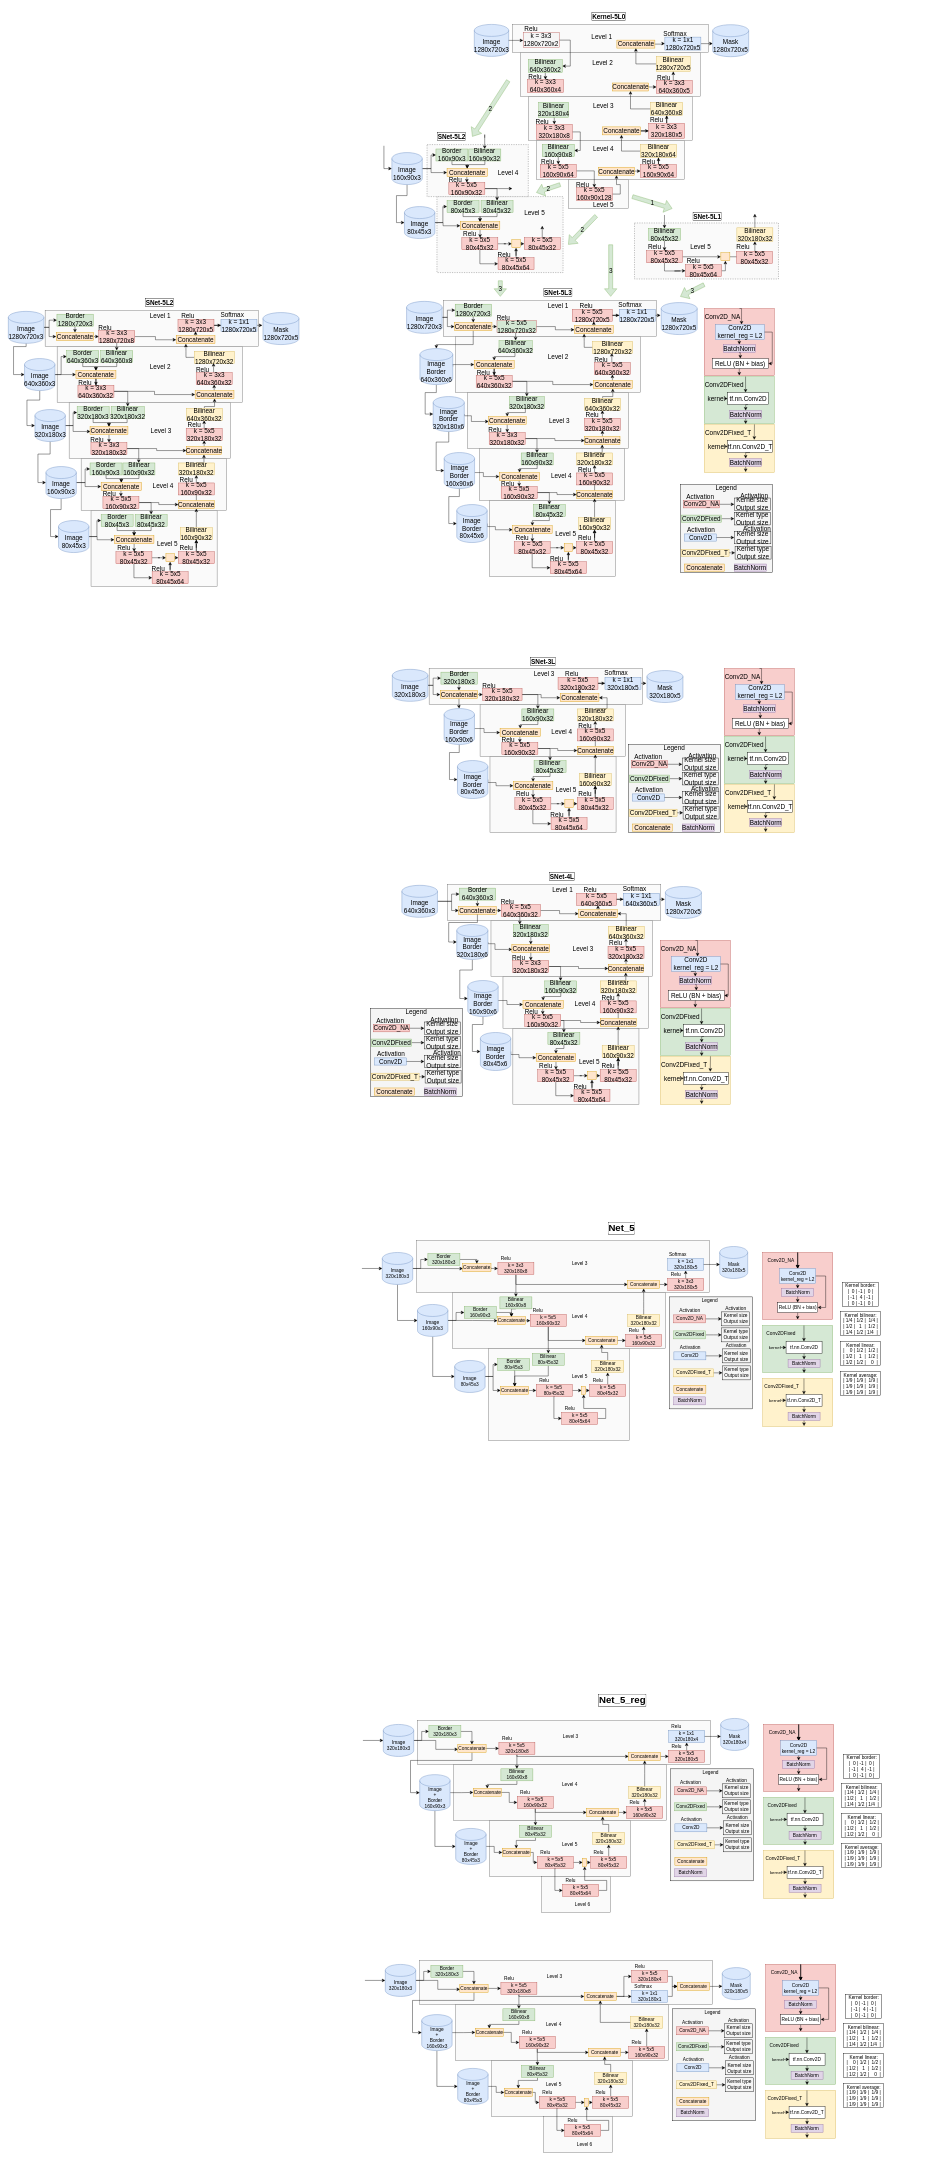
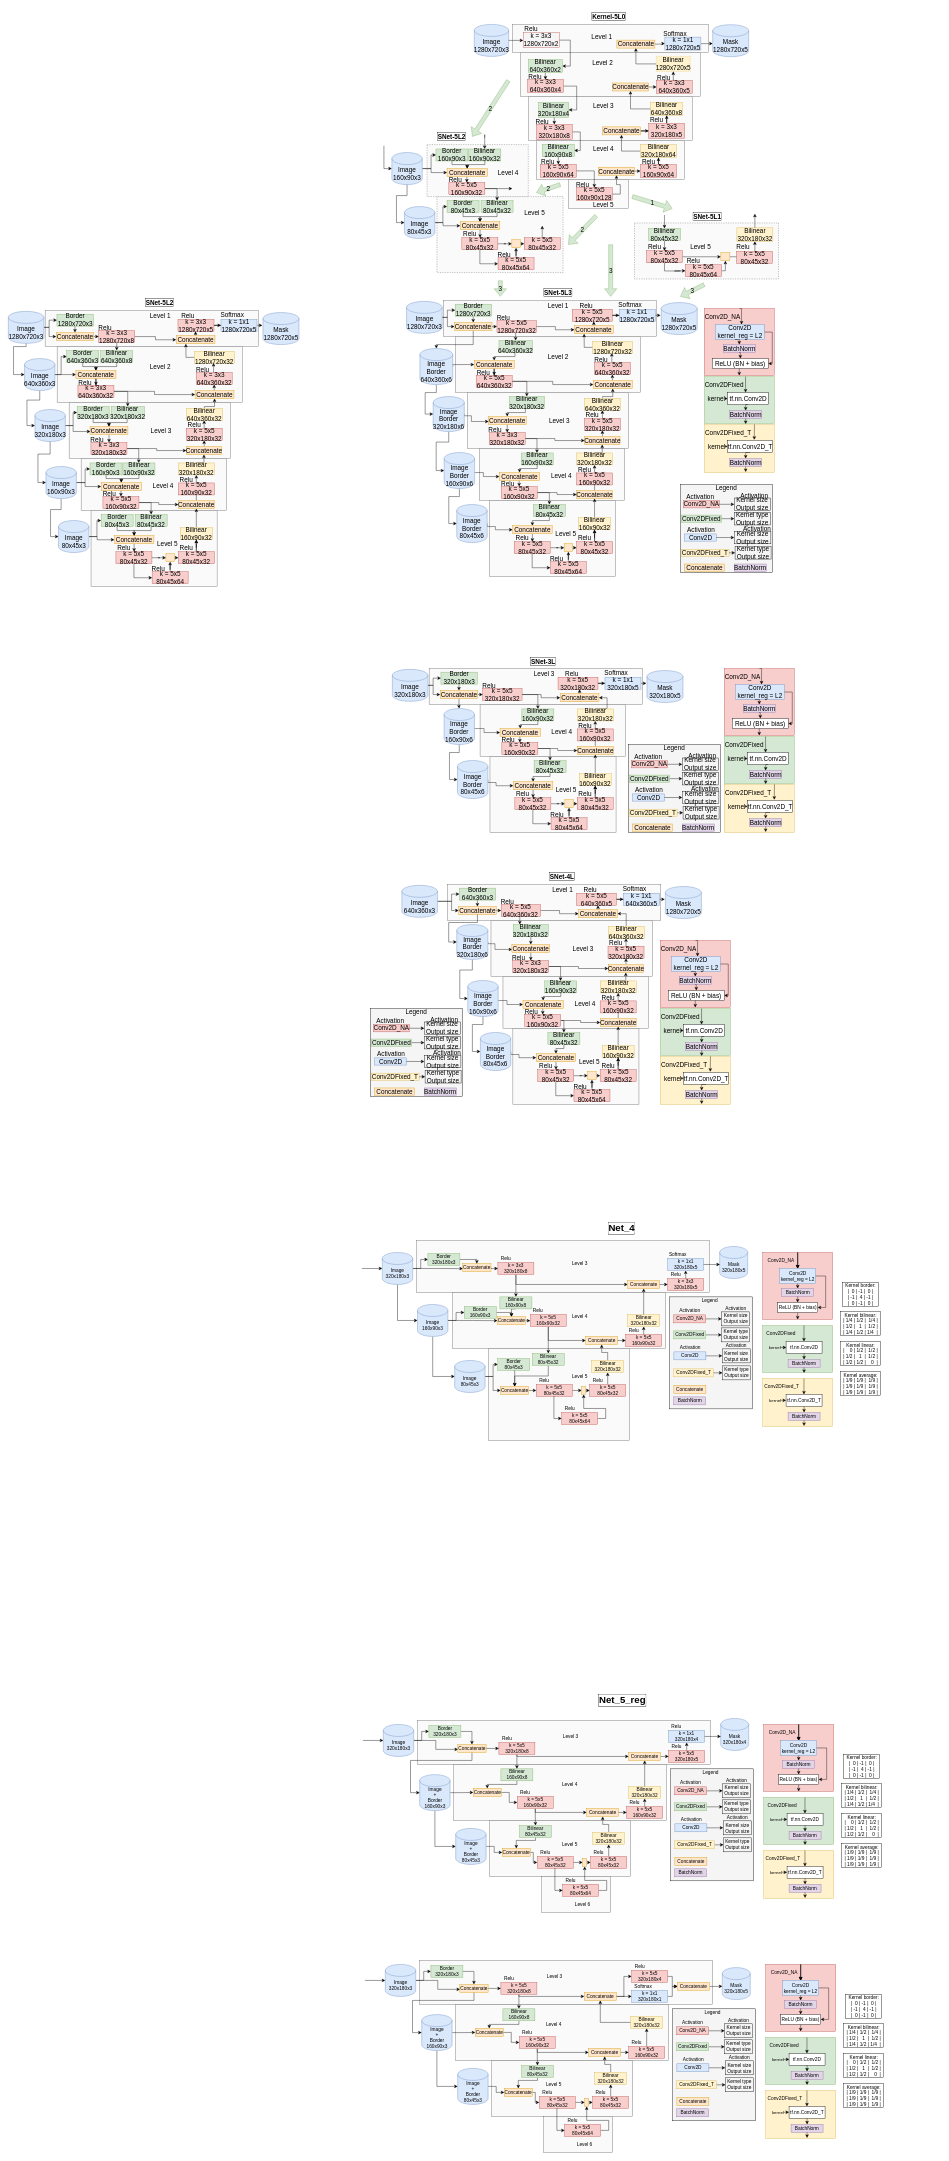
(673, 64) -> (673, 64)
none -> (572, 110)
(517, 327) -> (517, 327)
(622, 1229) -> (622, 1229)
